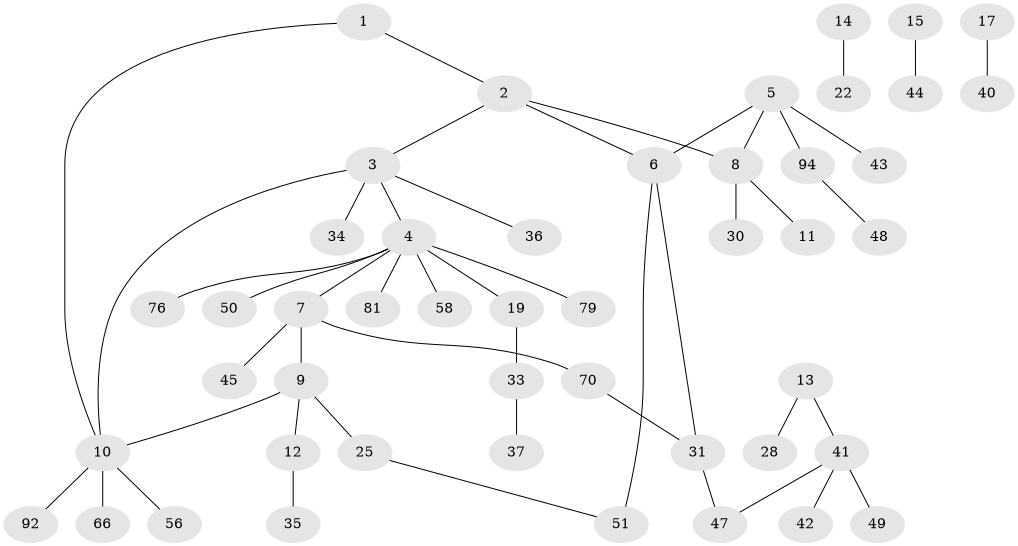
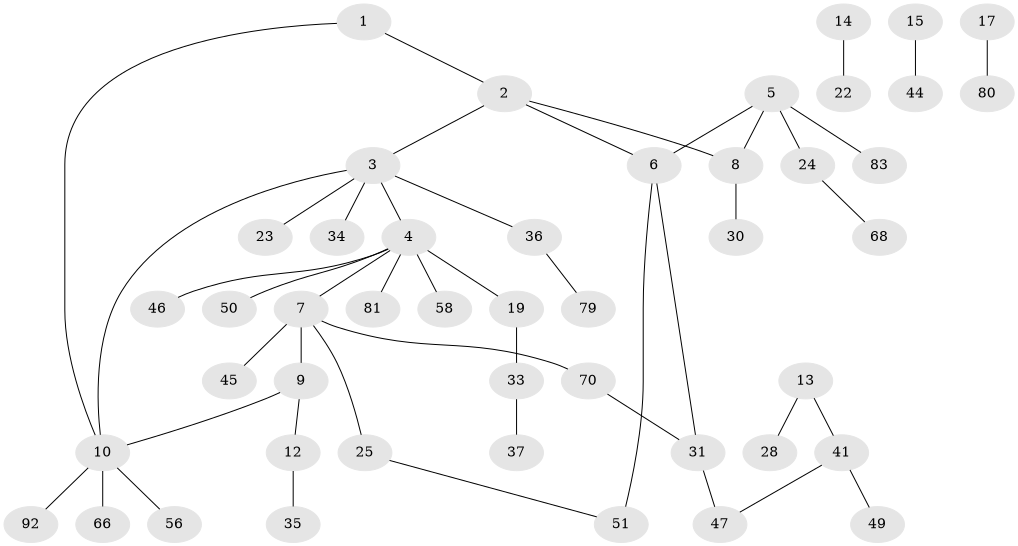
(987, 94) -> (987, 94)
(808, 166) -> (808, 166)
(880, 166) -> (880, 166)
none -> (265, 237)
(808, 237) -> none
(880, 237) -> (880, 237)
(500, 271) -> (561, 273)
(158, 309) -> (158, 309)
(333, 417) -> (343, 377)
(806, 525) -> none
